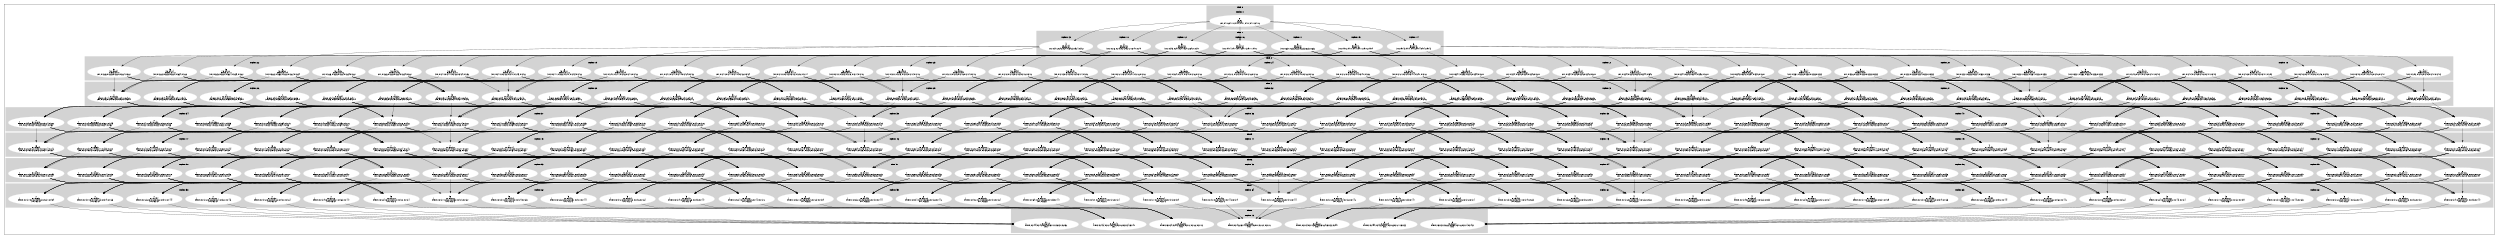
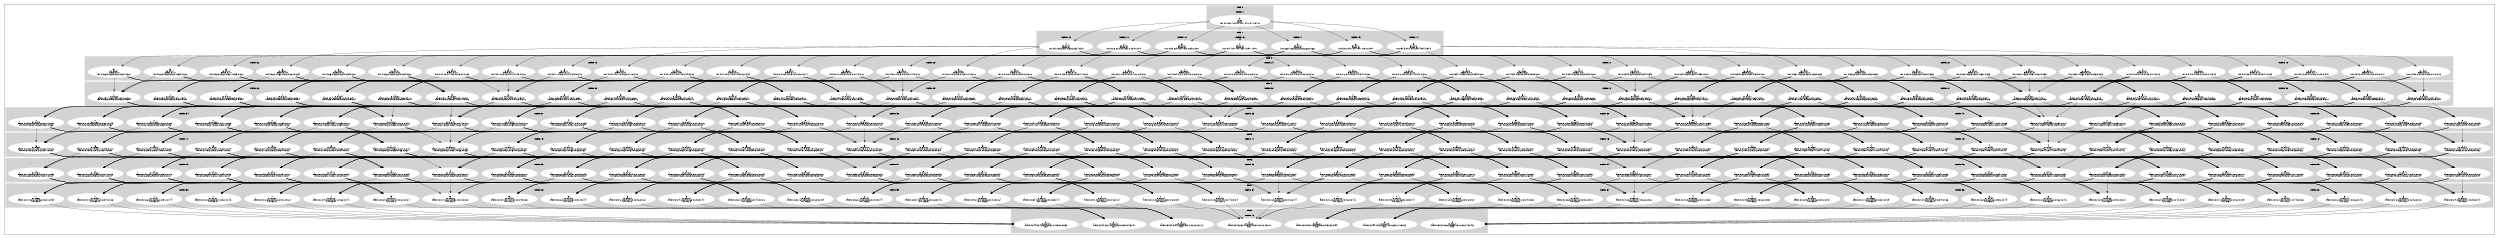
(894, 165) -> (894, 165)
